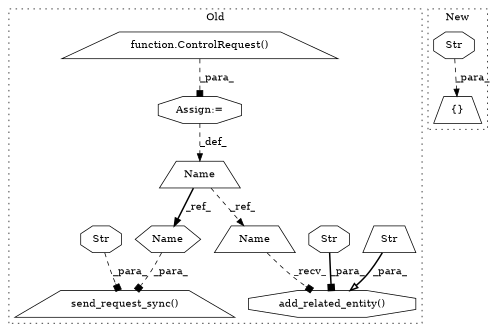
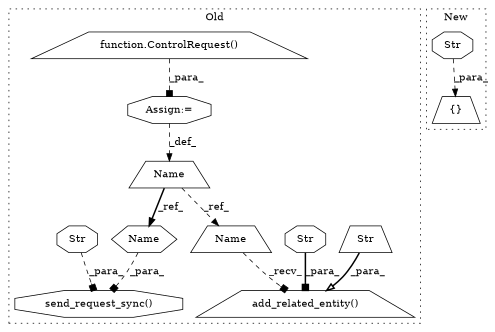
(125, 304) -> (99, 304)
(332, 304) -> (305, 304)
